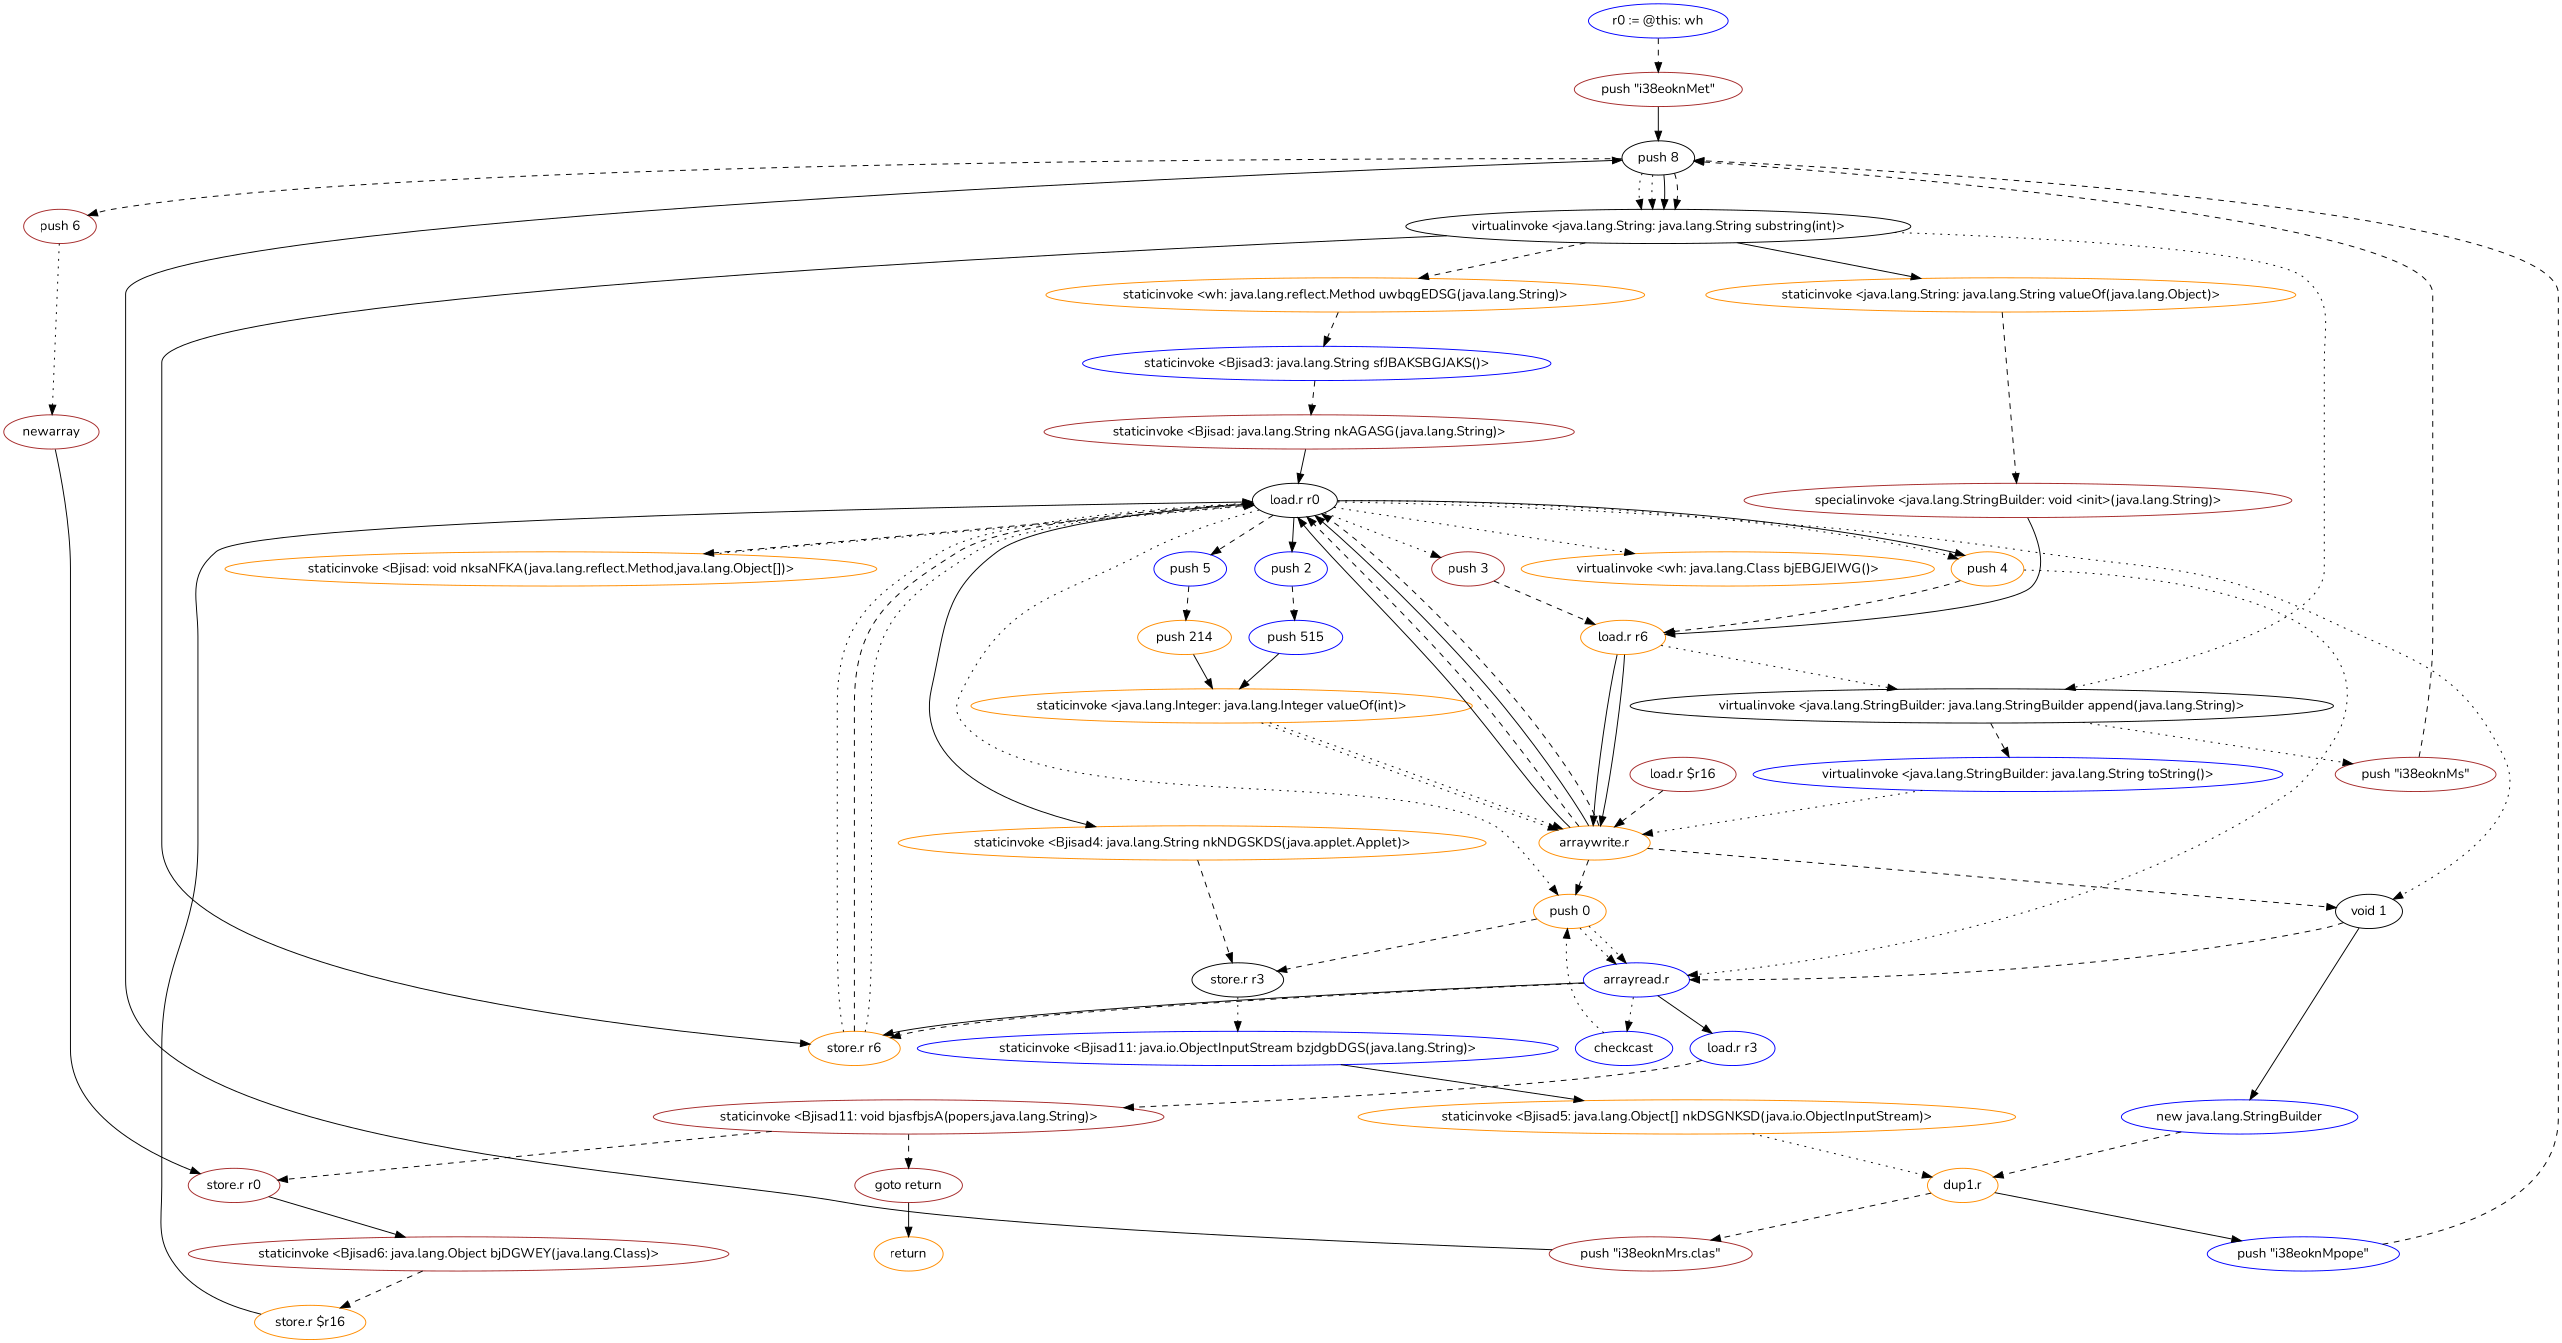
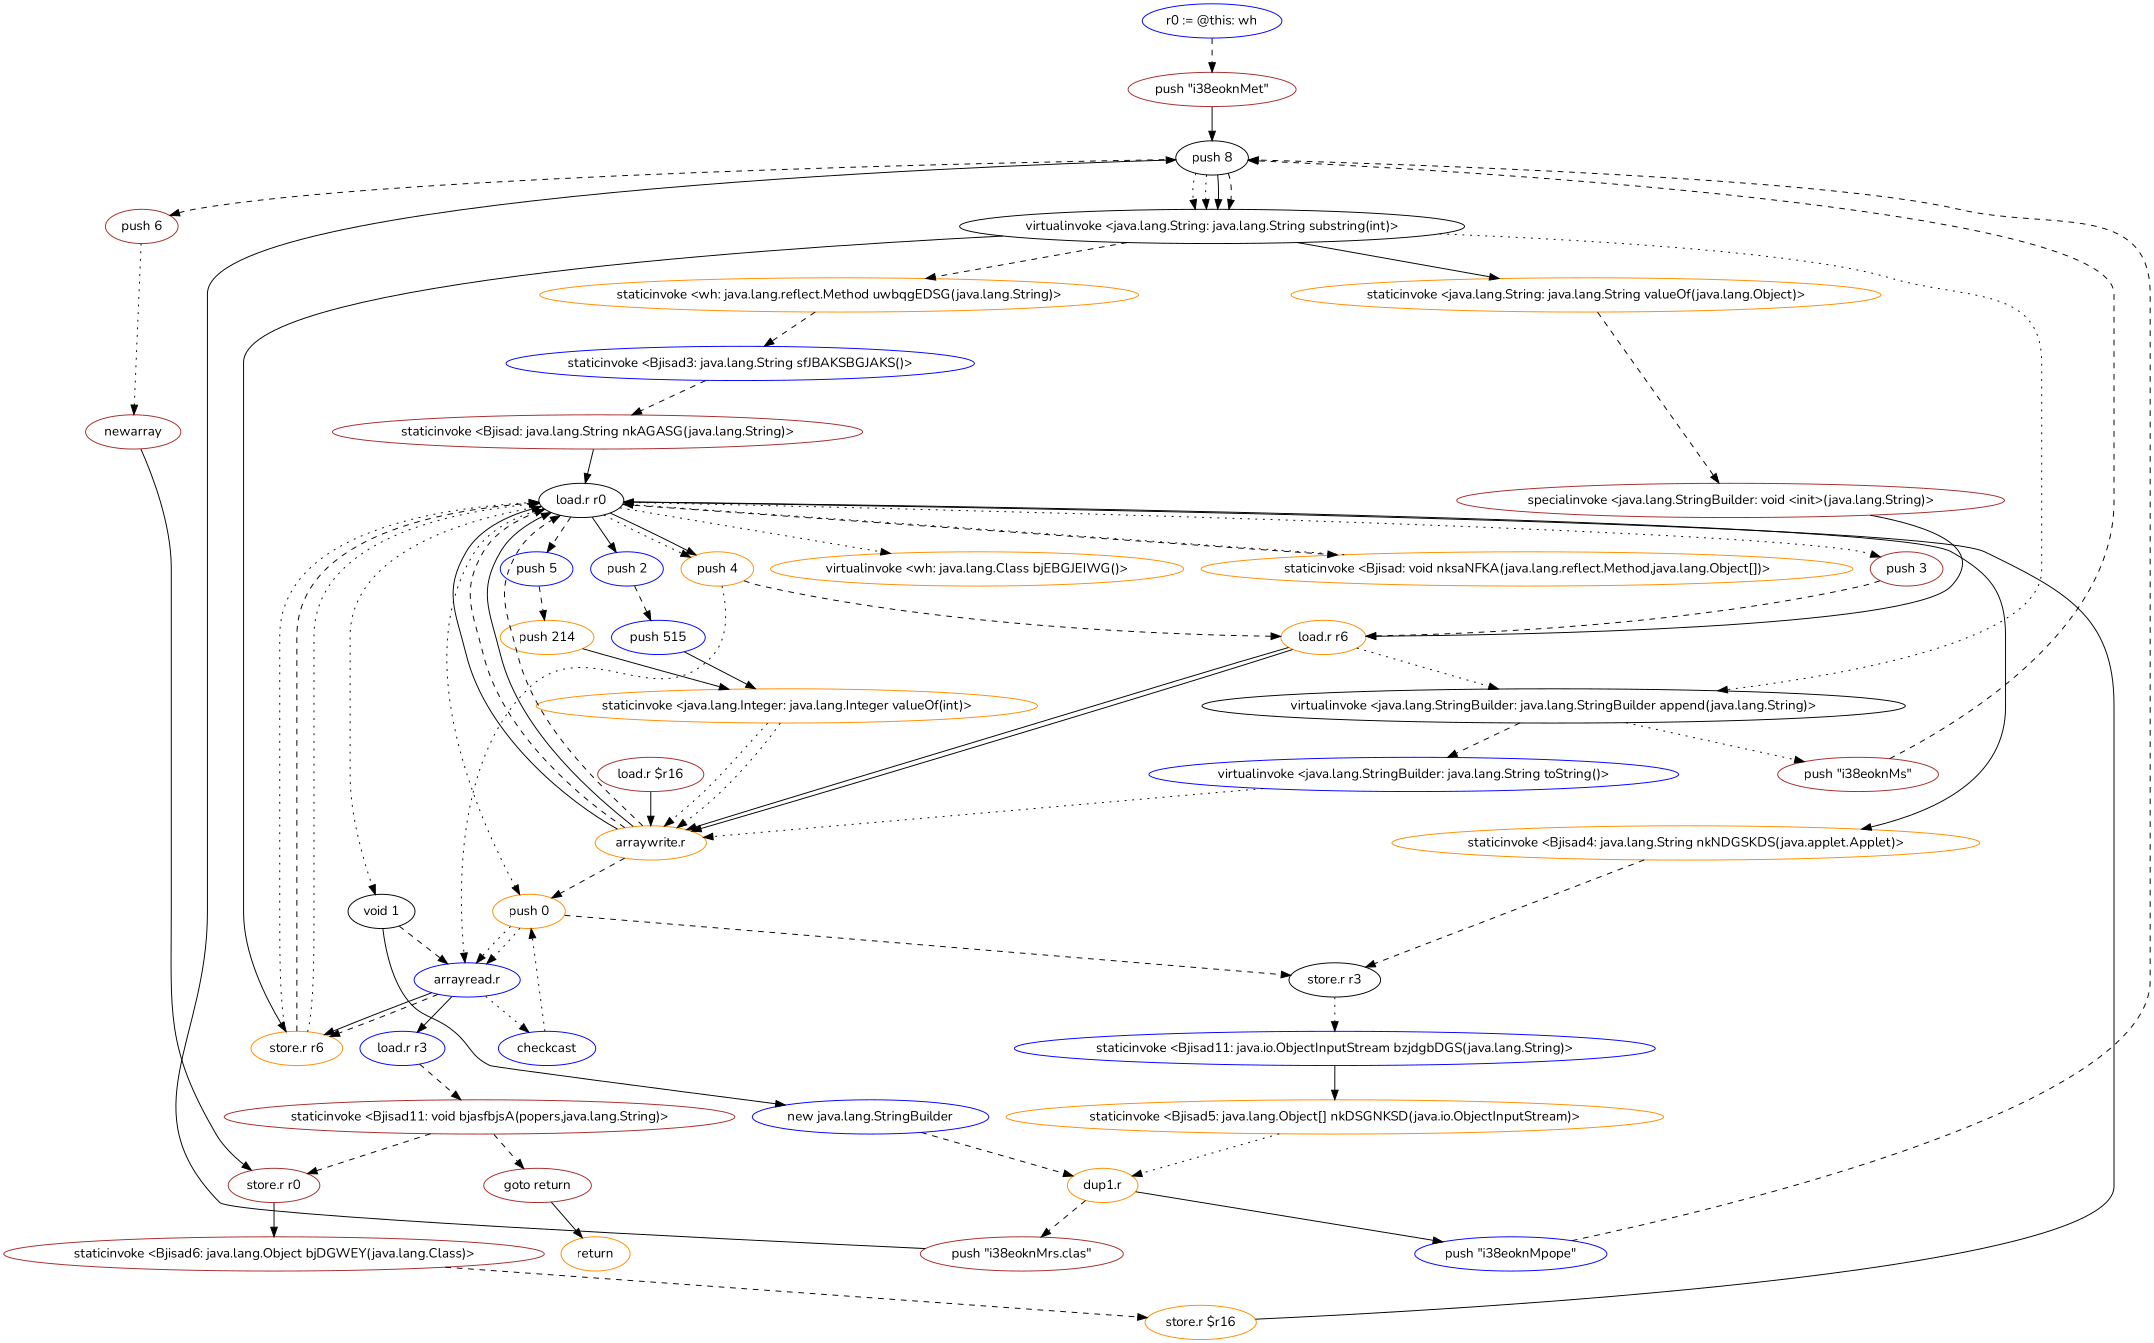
(1643, 806) -> (651, 804)
(1987, 878) -> none
